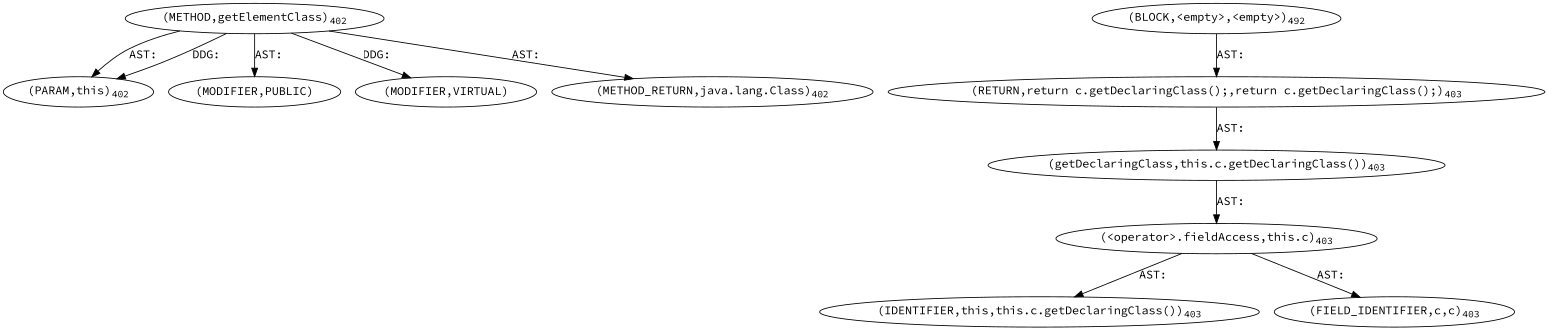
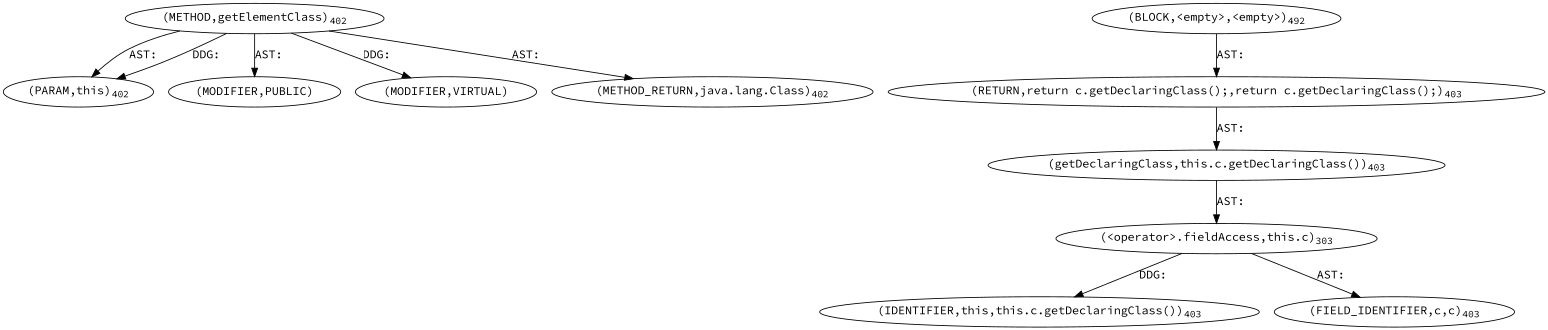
(1324, 237) -> (1324, 237)
(1157, 275) -> (1157, 275)
